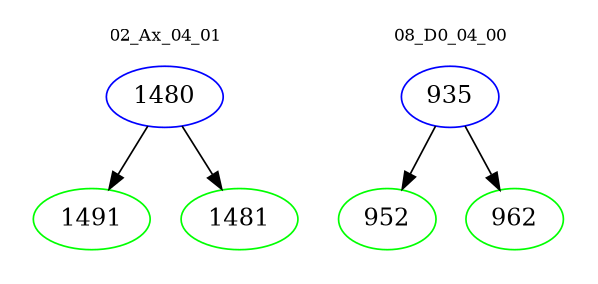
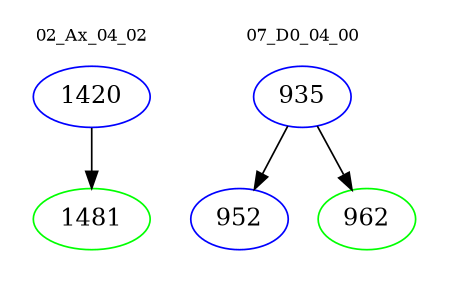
(166, 37) -> (92, 37)
(451, 37) -> (303, 37)
(165, 97) -> (92, 97)
(92, 219) -> none
(387, 219) -> (240, 219)
